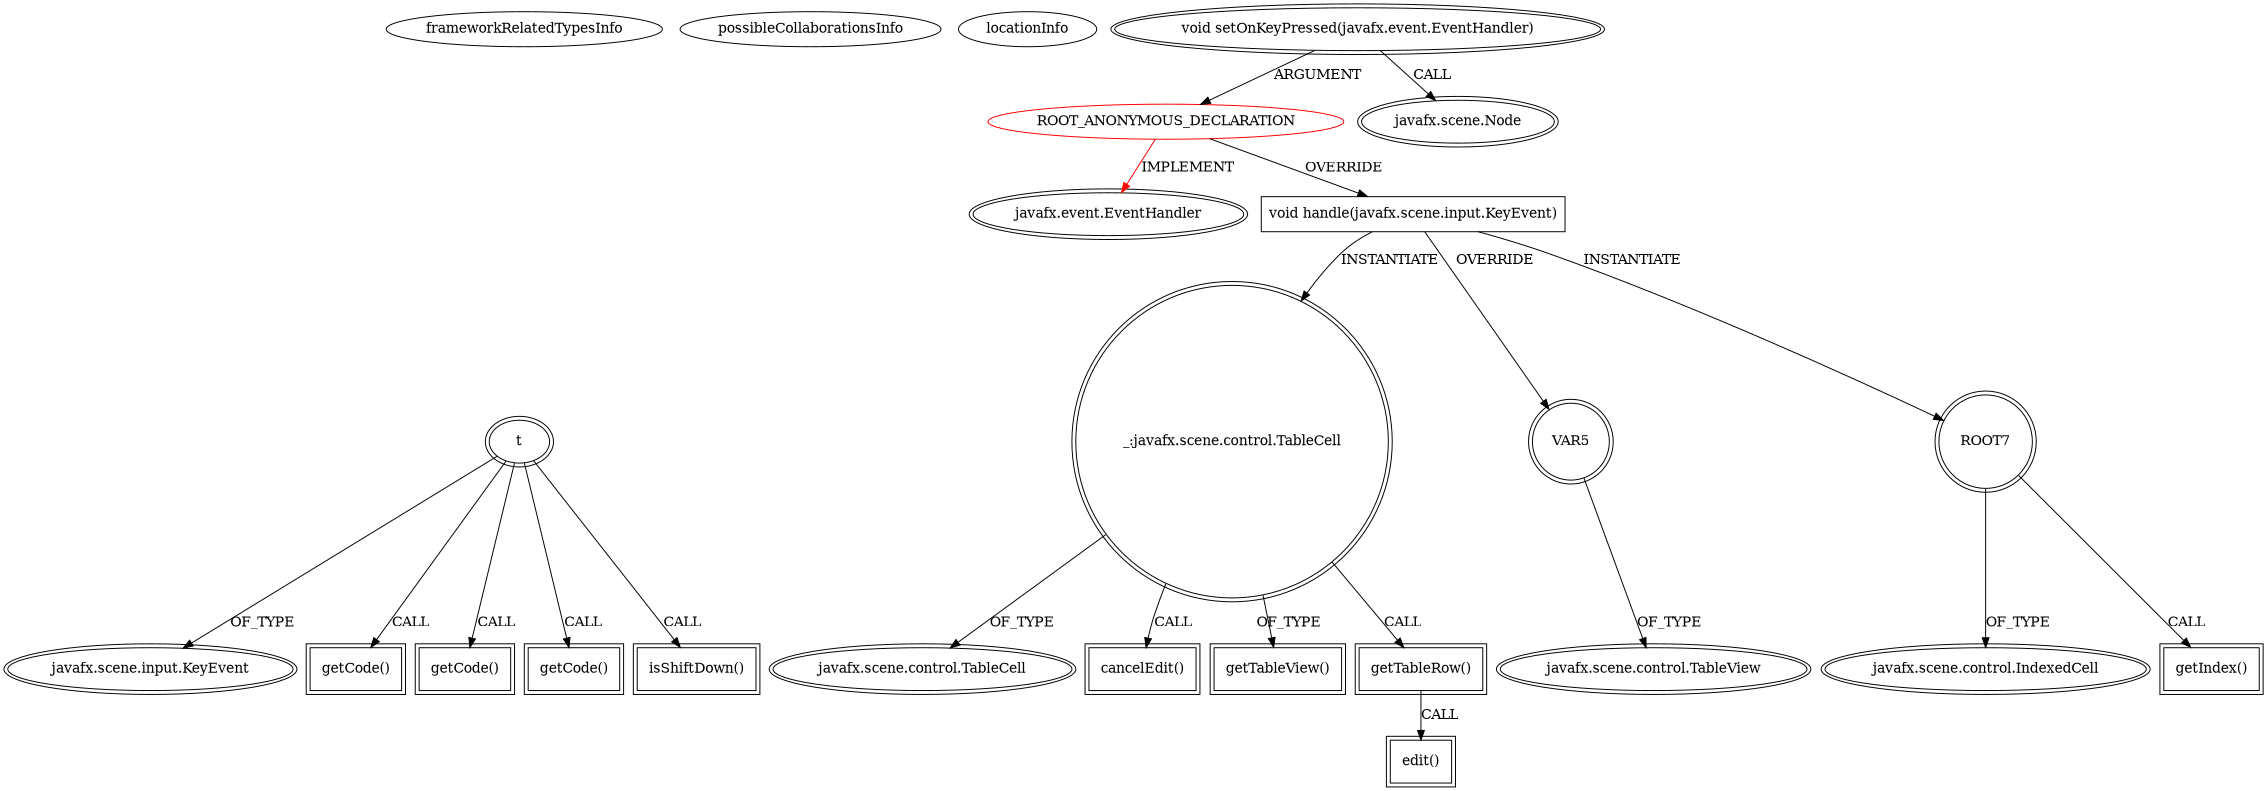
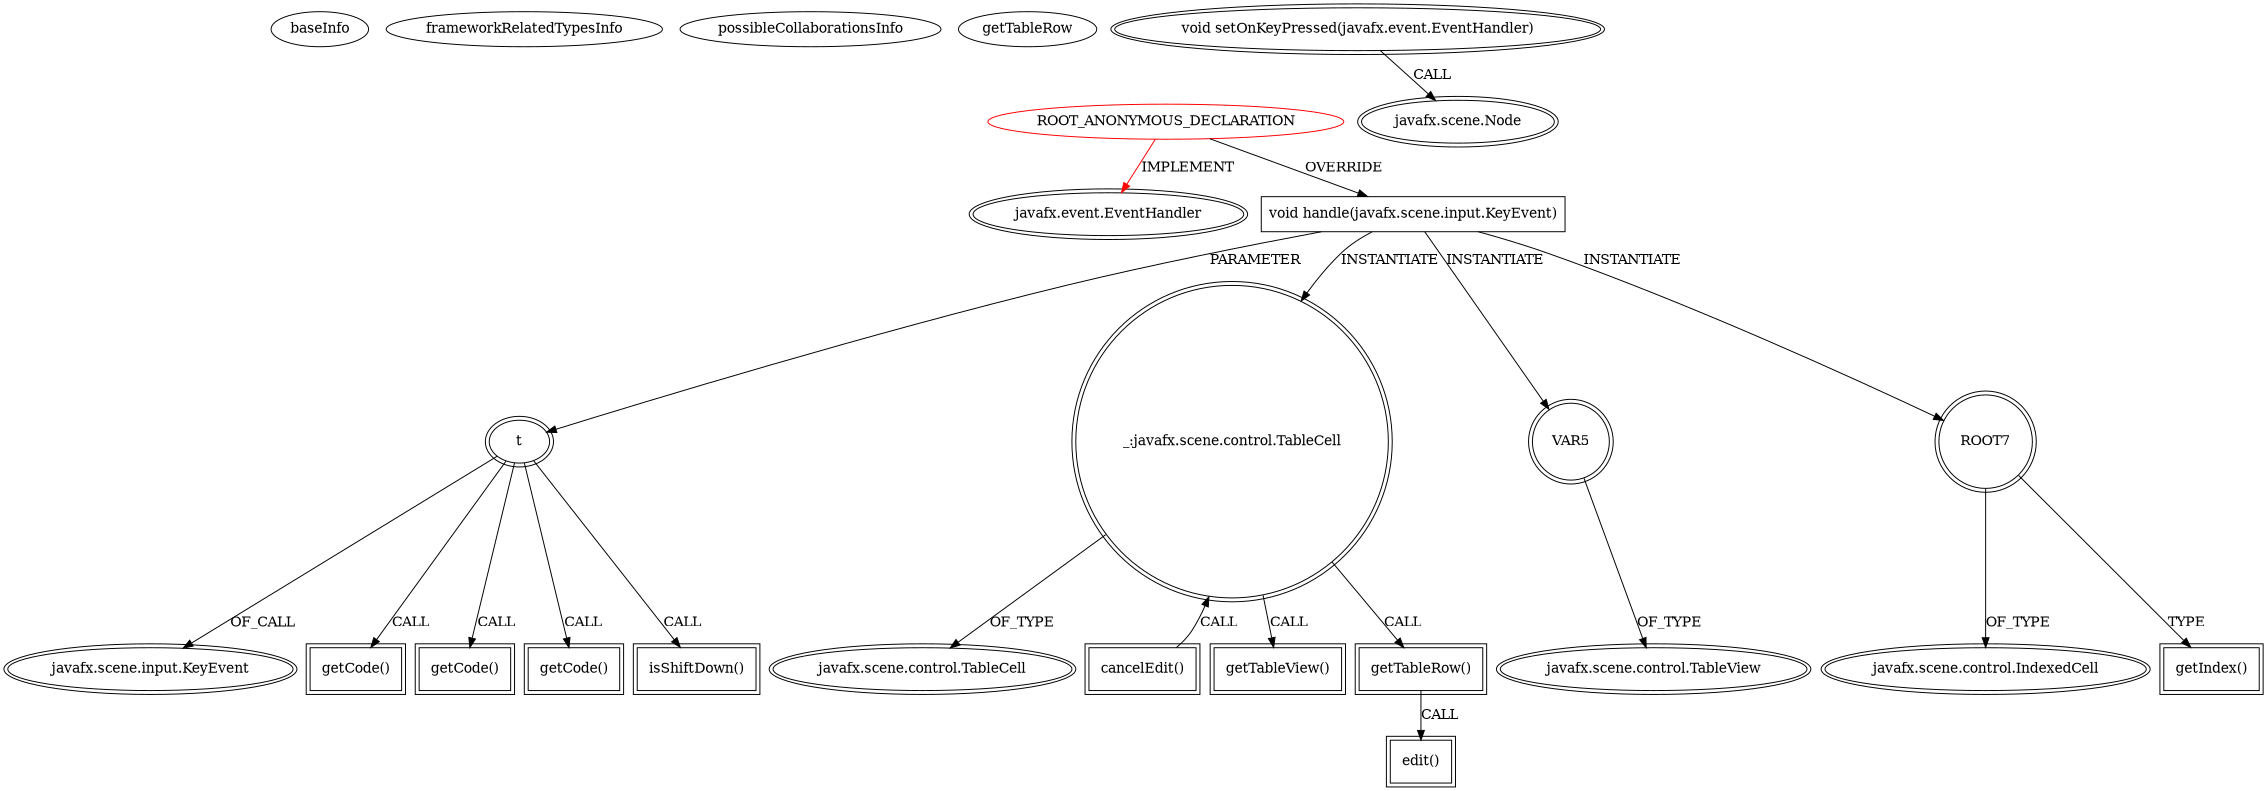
none -> (320, 29)
(1028, 29) -> (1028, 29)
(1262, 75) -> none
(1495, 260) -> (1495, 260)
none -> (936, 319)
(1156, 611) -> (1193, 628)
(263, 623) -> (263, 623)
(1289, 623) -> (1289, 623)
(2187, 623) -> (2187, 623)
